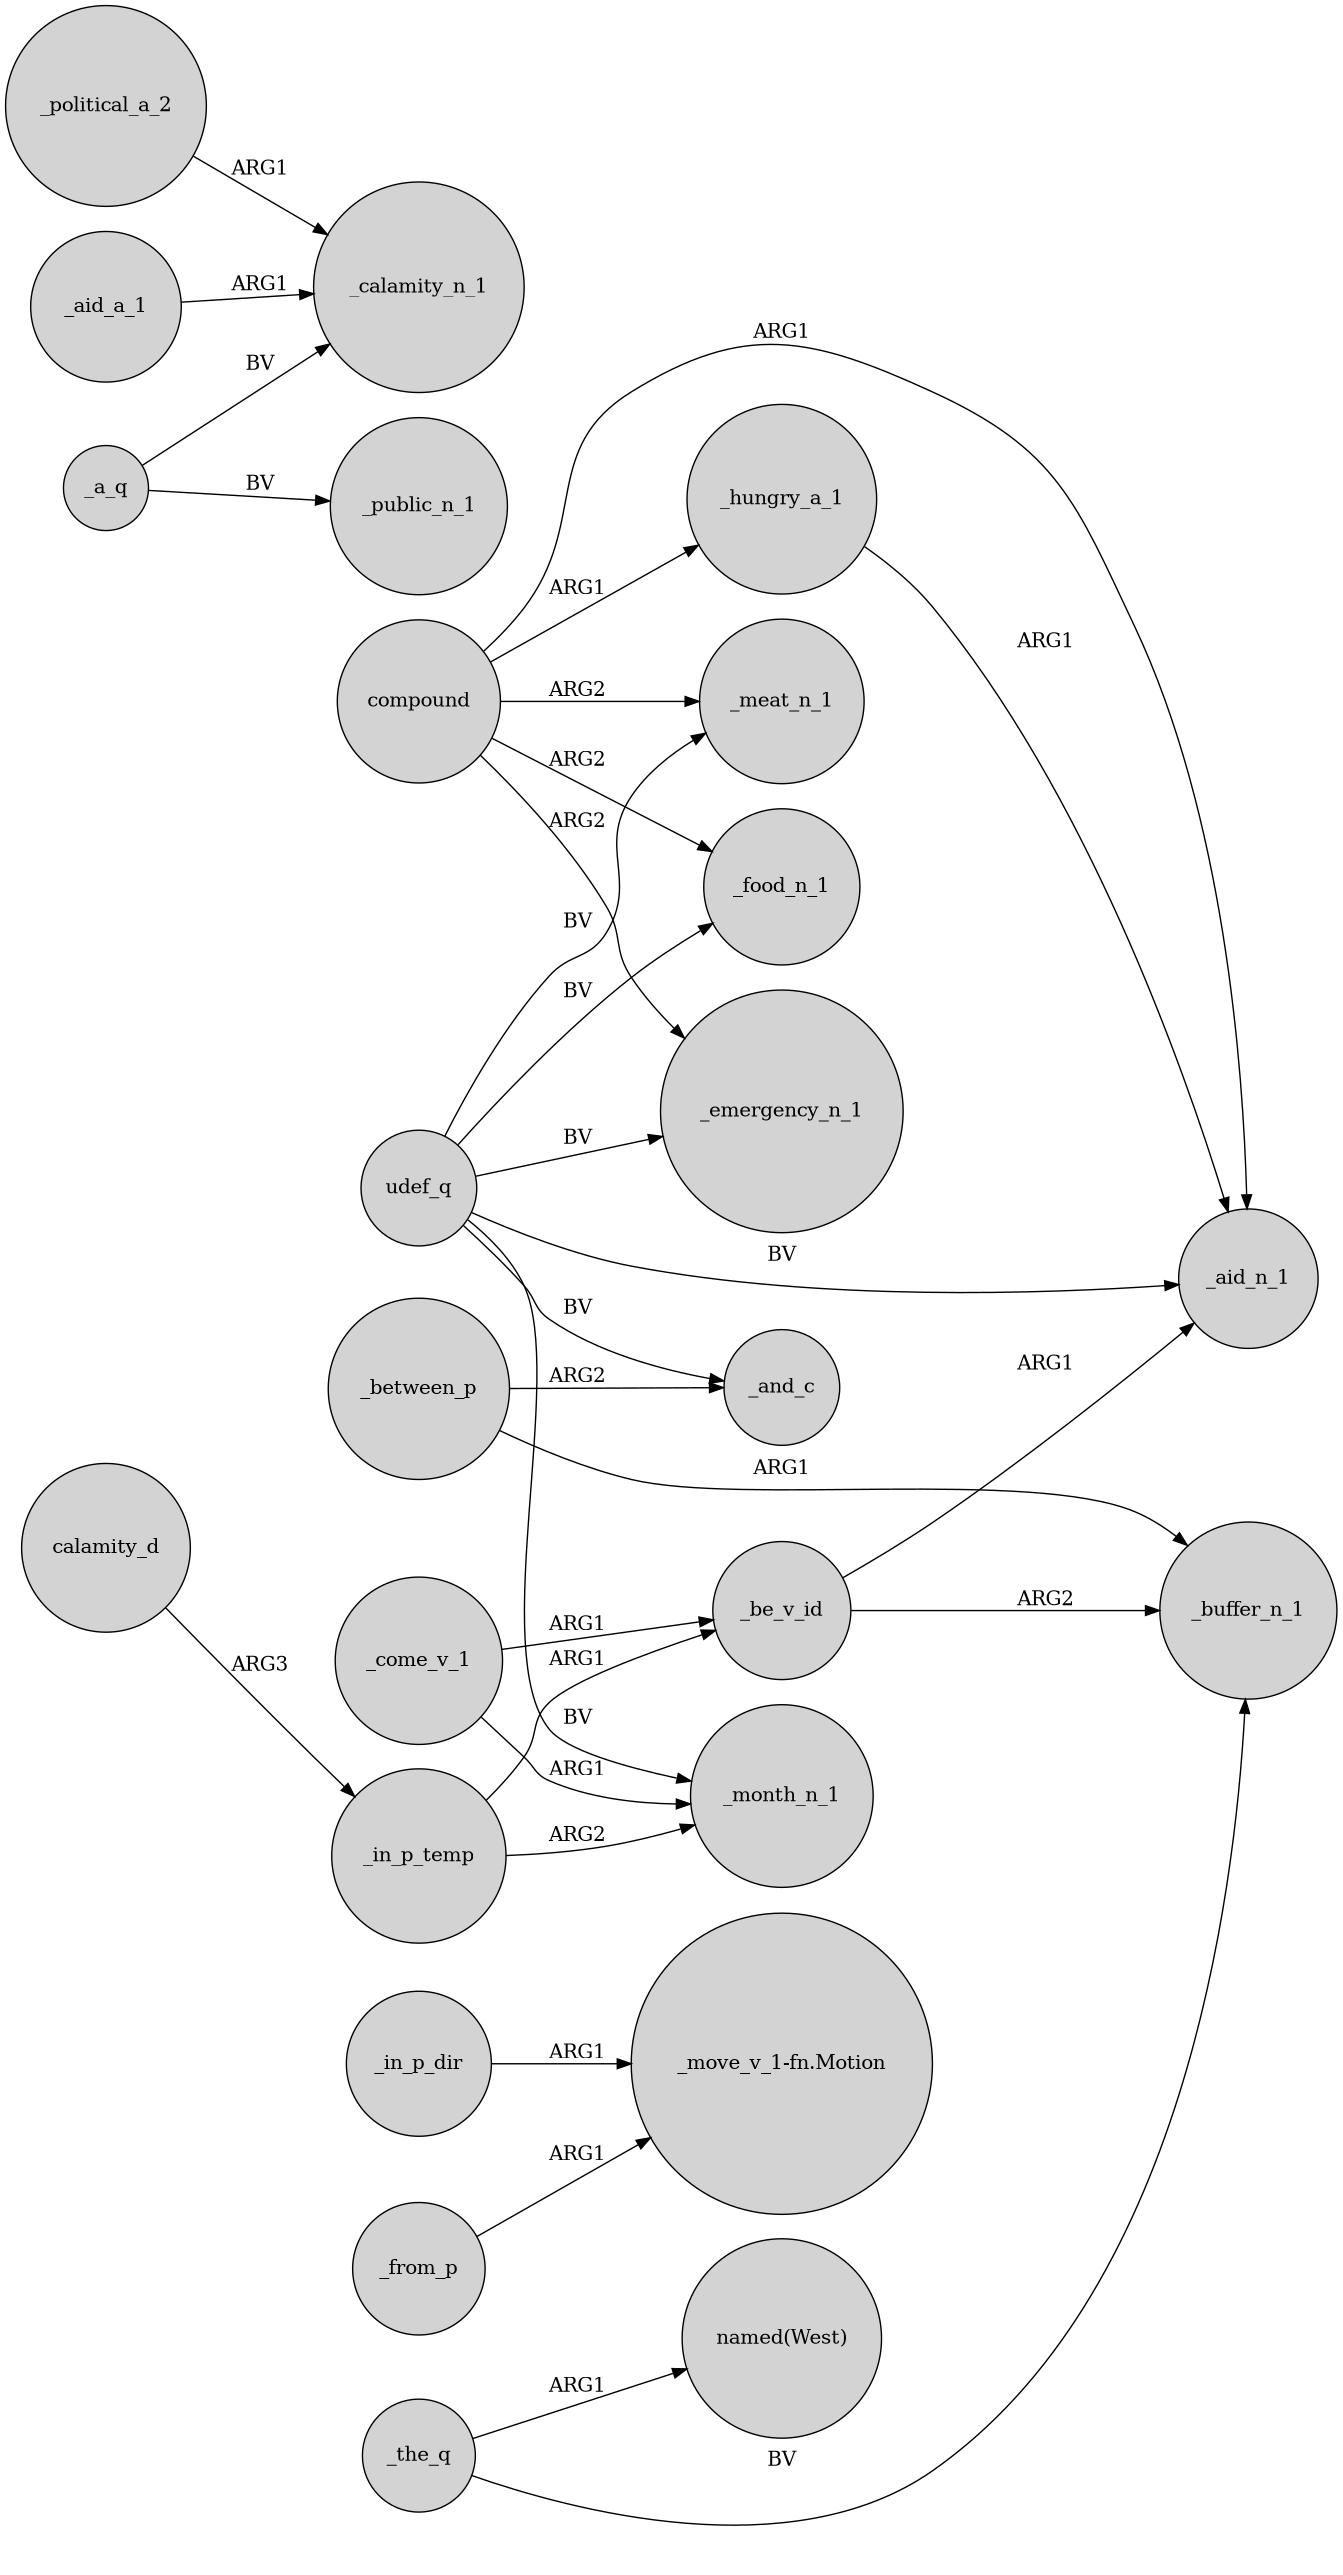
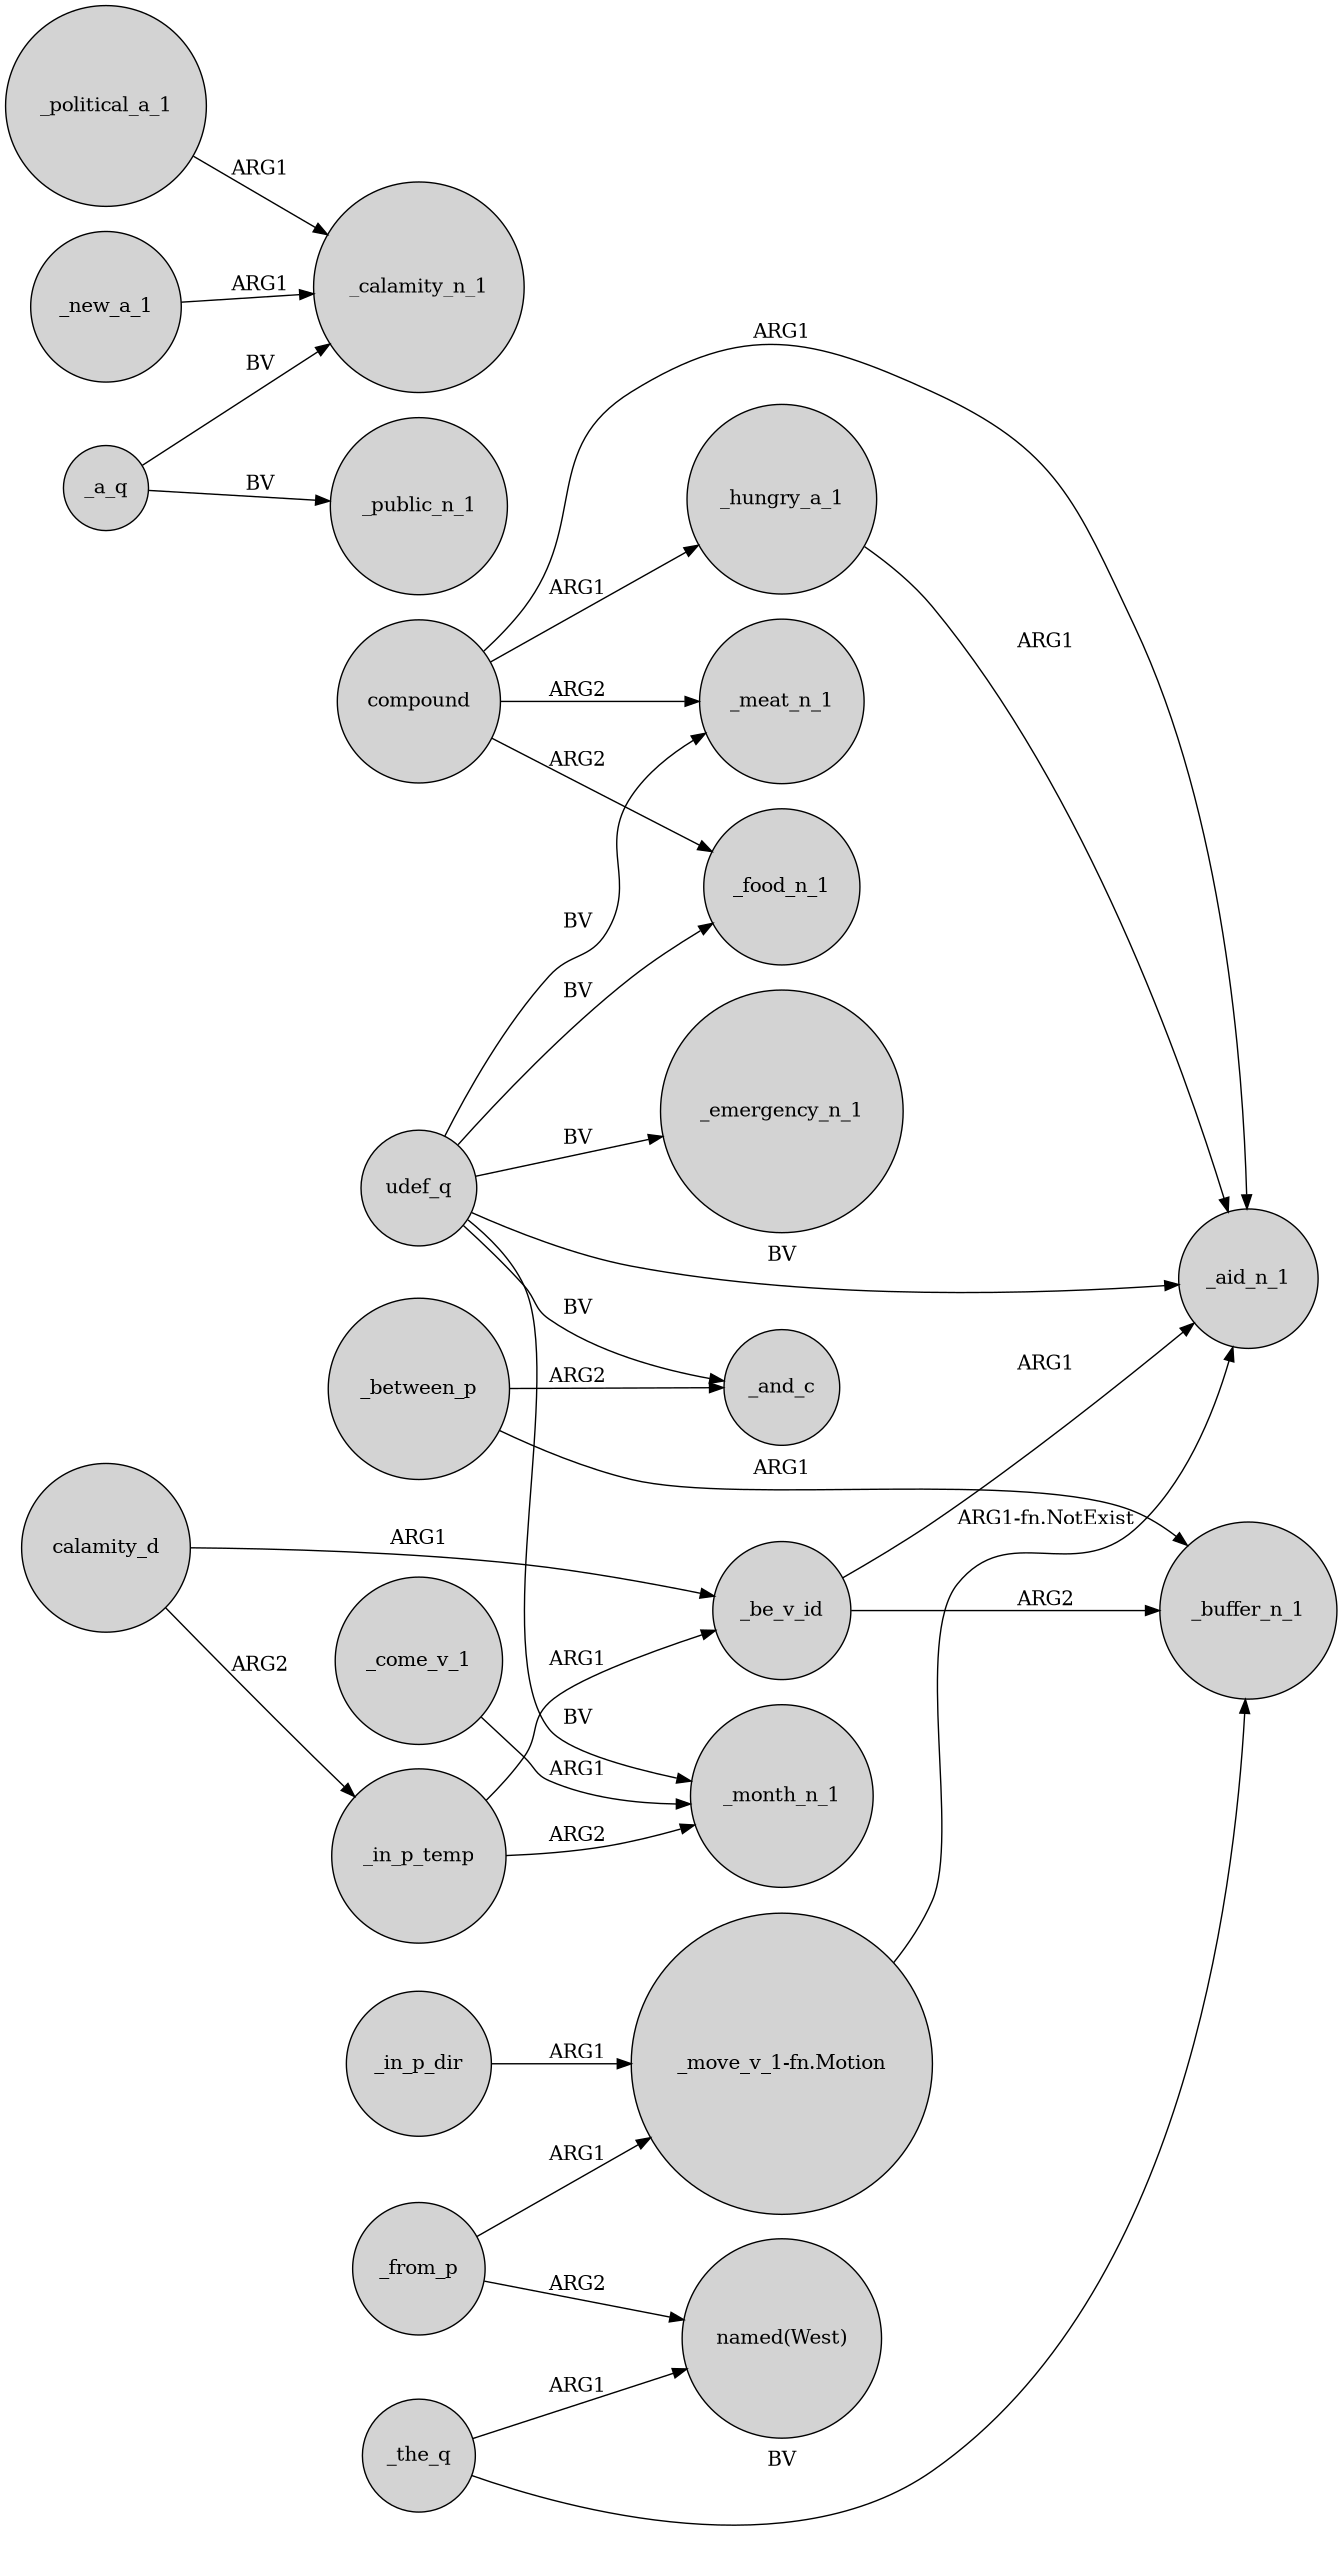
(106, 106) -> (106, 106)
(106, 307) -> (106, 307)
(591, 883) -> none
none -> (956, 1587)
(600, 1636) -> (447, 1558)
(260, 1666) -> (260, 1666)
none -> (577, 2299)
